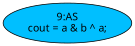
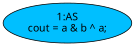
(67, 23) -> (67, 23)
